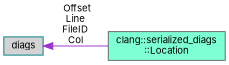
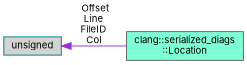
(23, 46) -> (33, 46)
